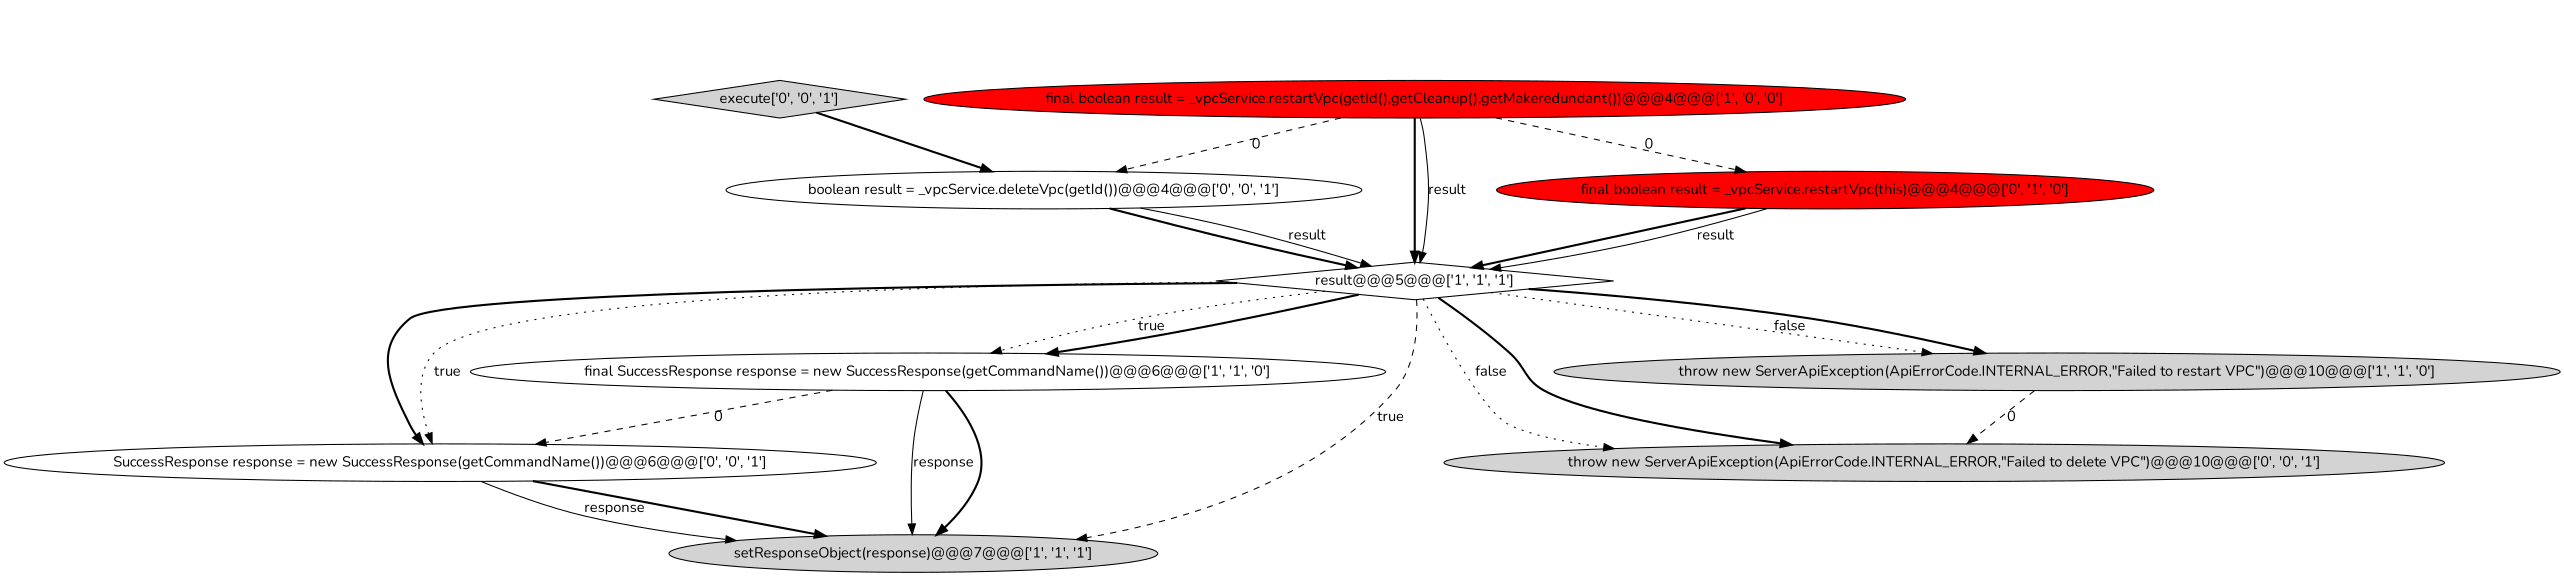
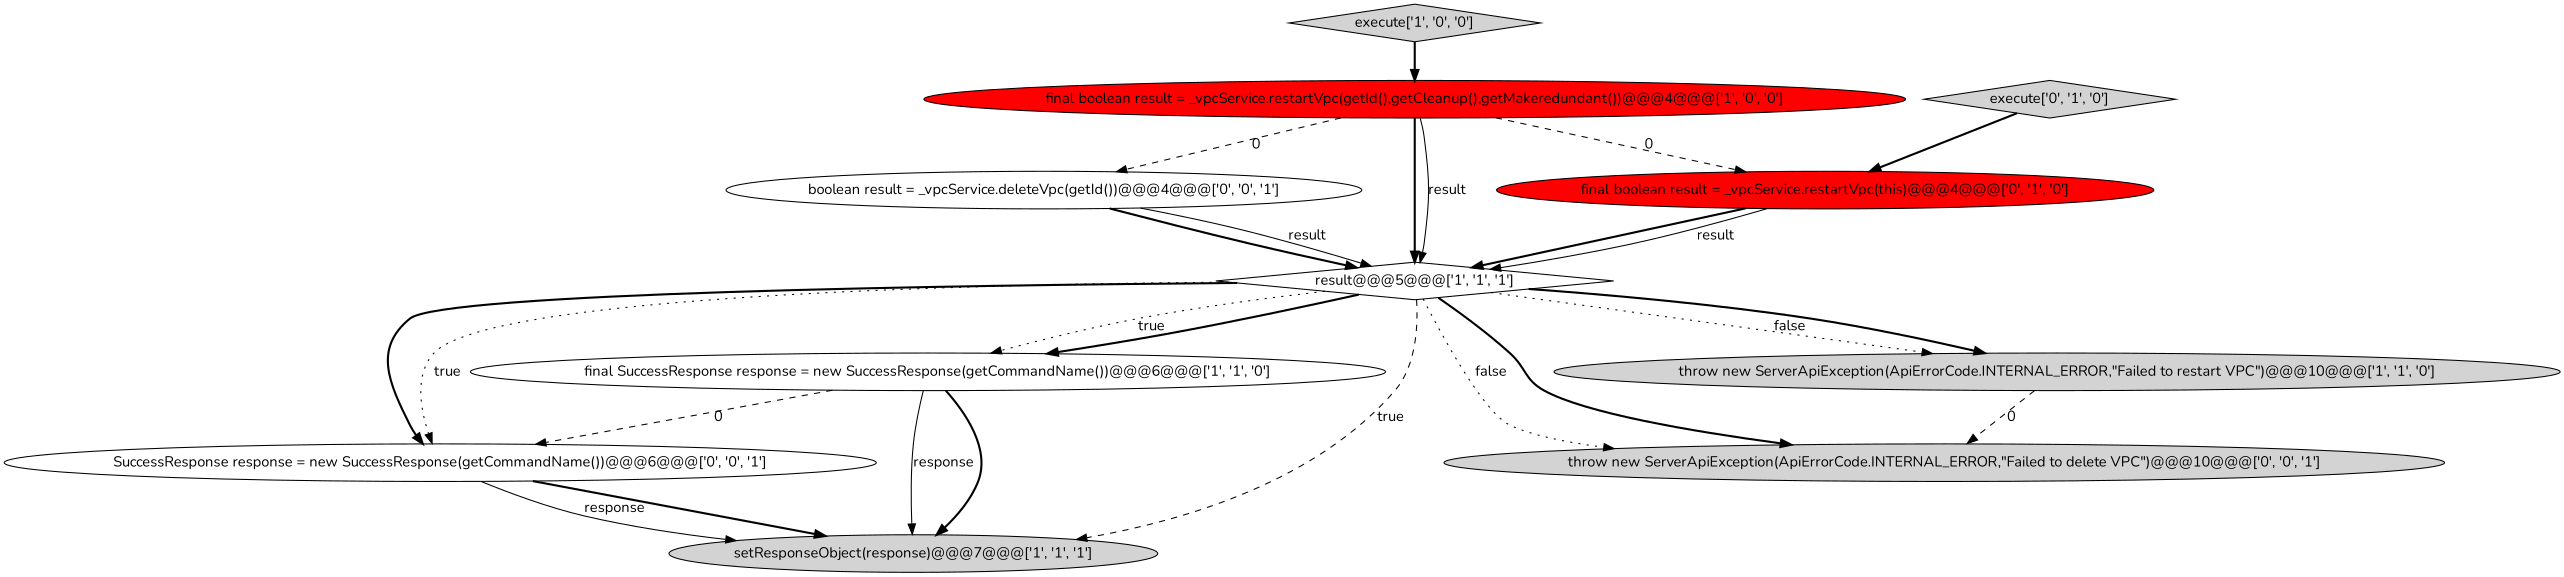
none -> (1415, 23)
(780, 99) -> none
none -> (2050, 99)
